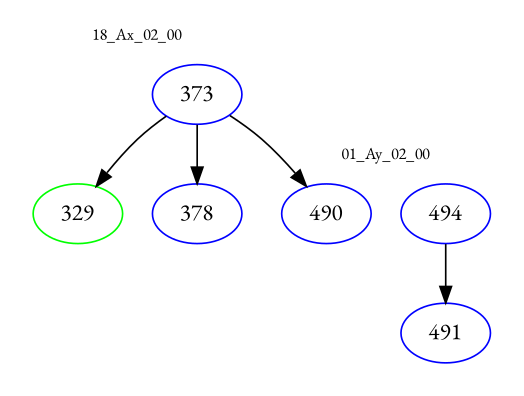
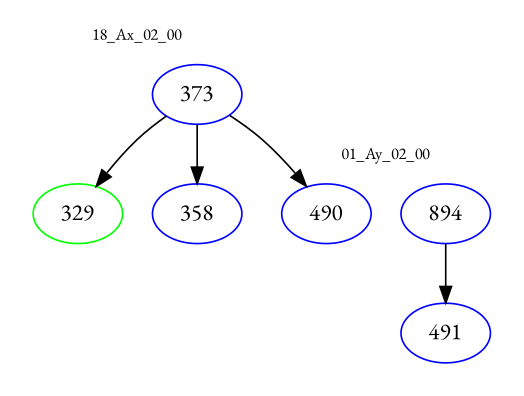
(197, 214) -> (197, 214)
(446, 214) -> (446, 214)
